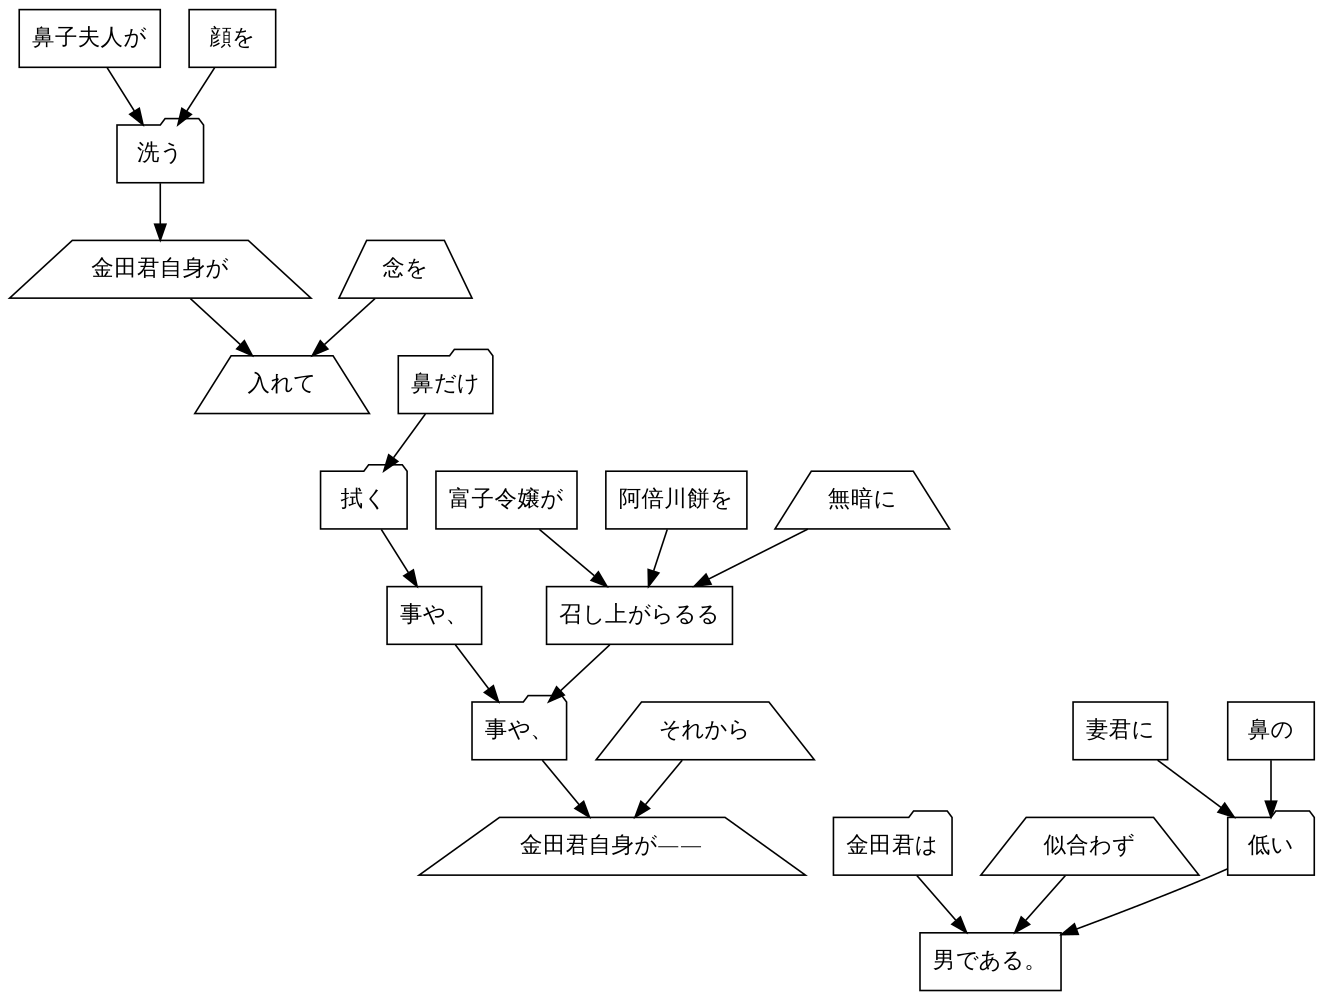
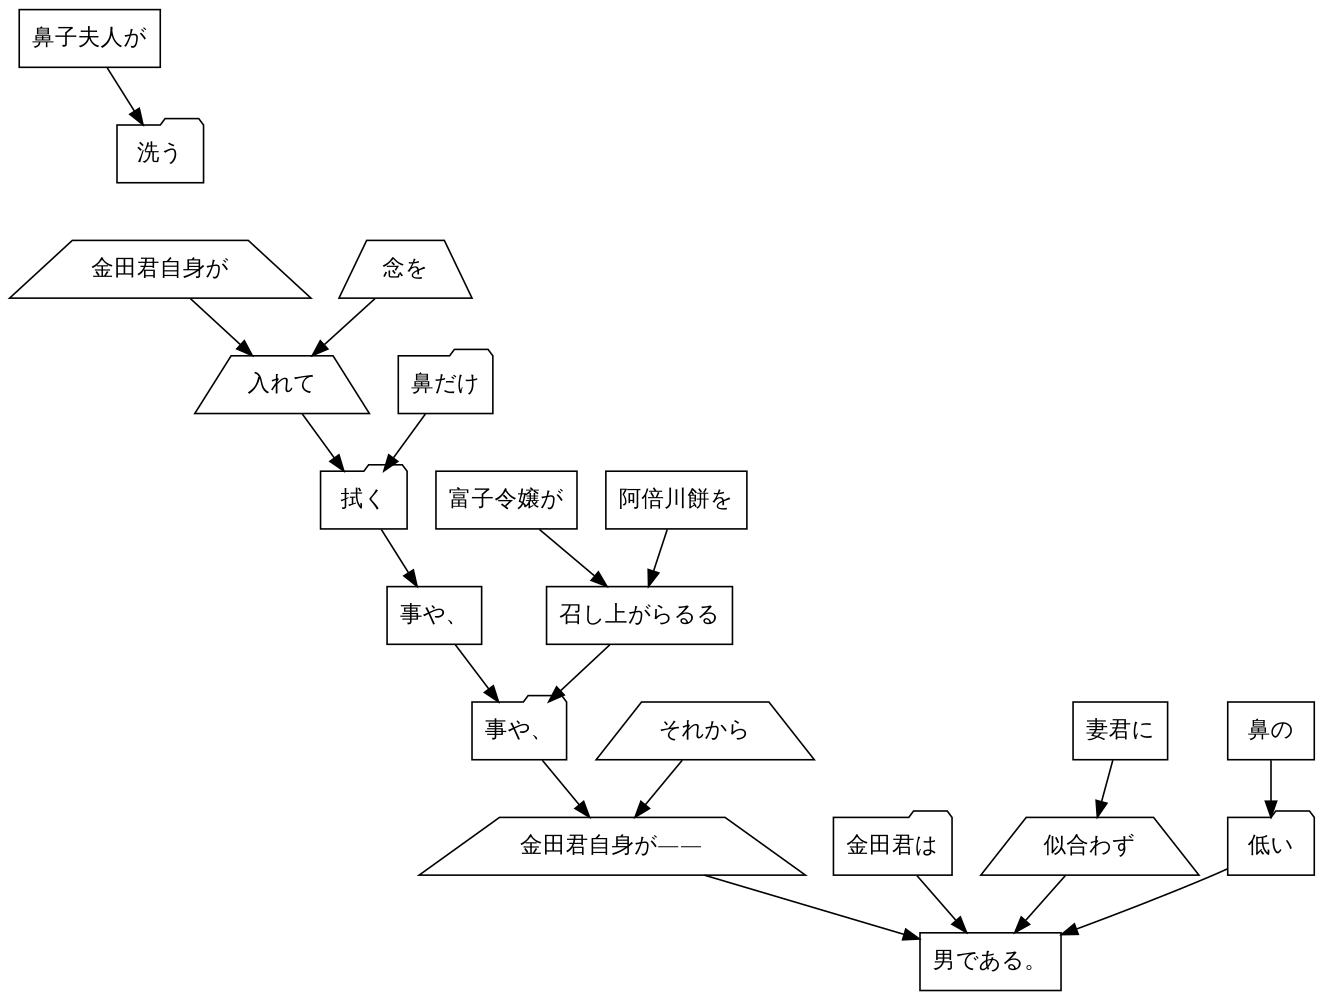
(232, 38) -> none
(160, 204) -> none
none -> (318, 436)
(862, 500) -> none
(1189, 784) -> (1107, 781)
none -> (804, 905)
